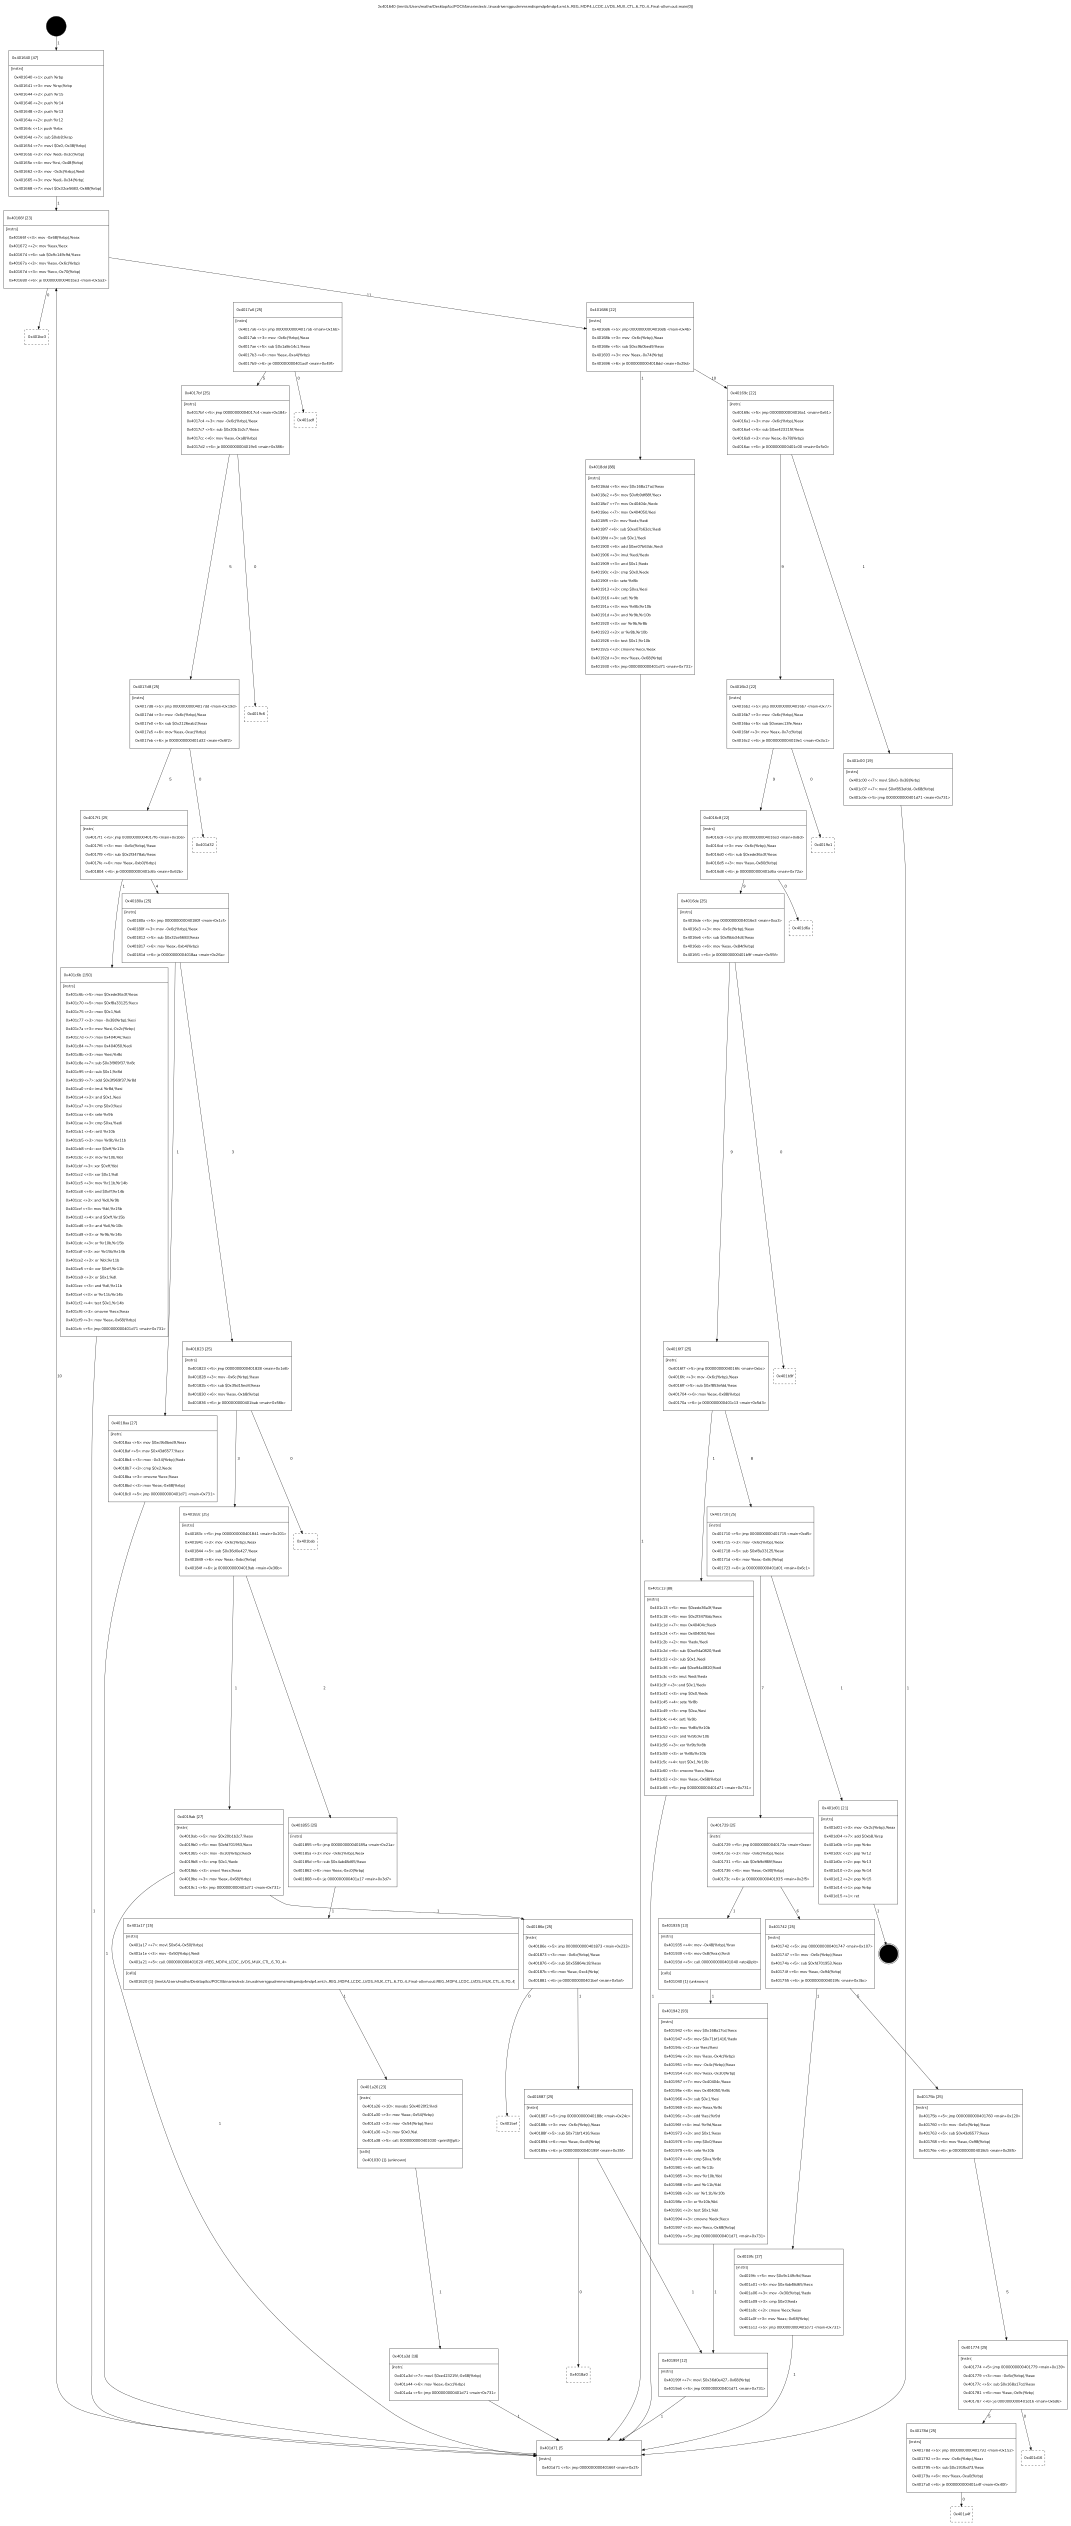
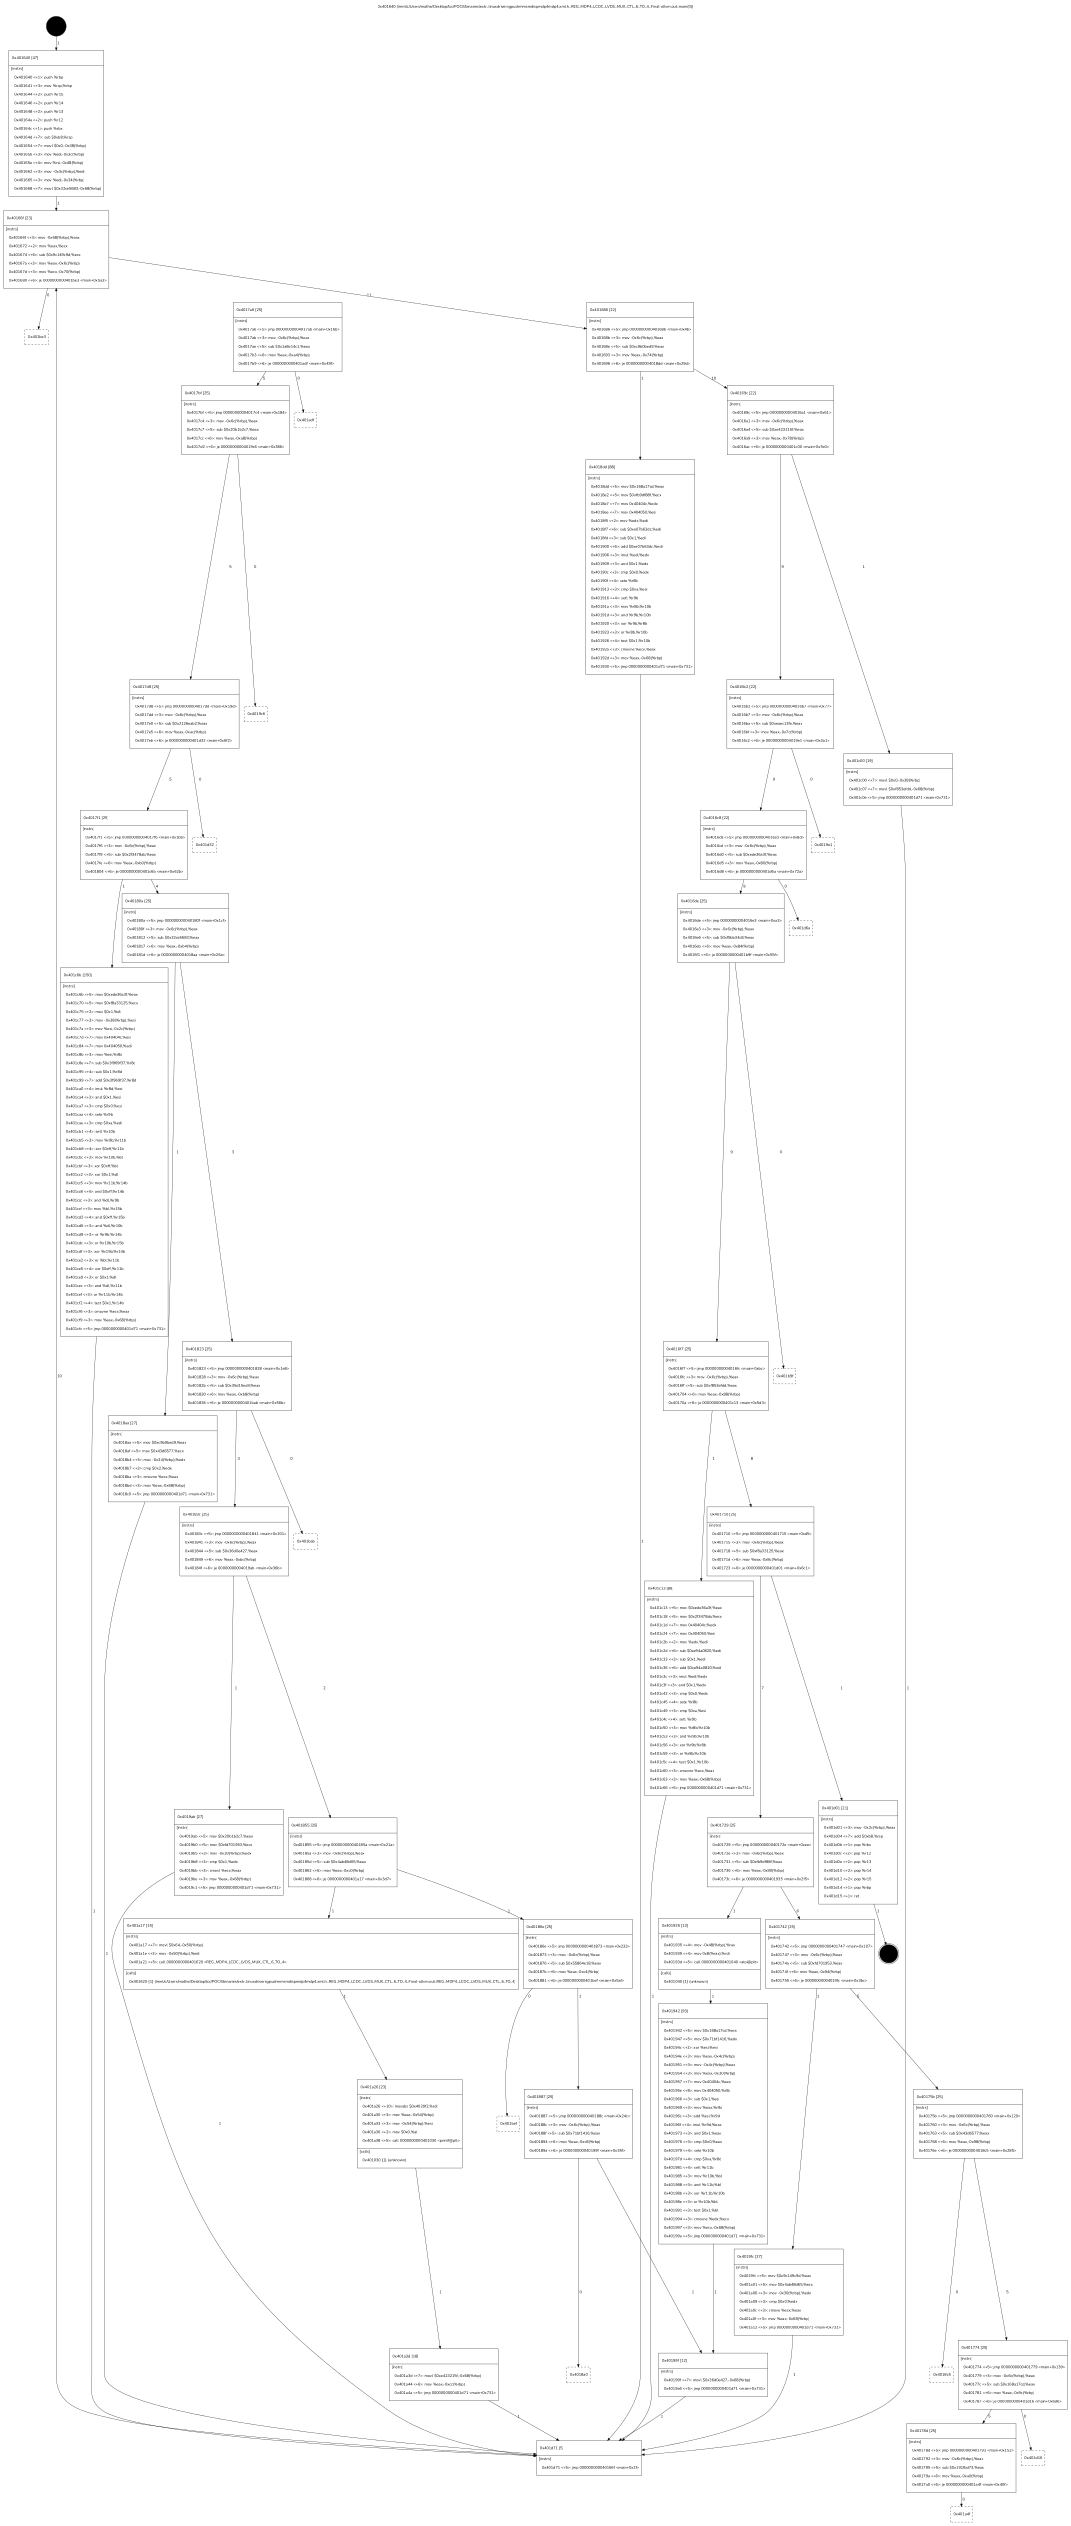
(395, 1911) -> (460, 1892)
none -> (942, 2375)
